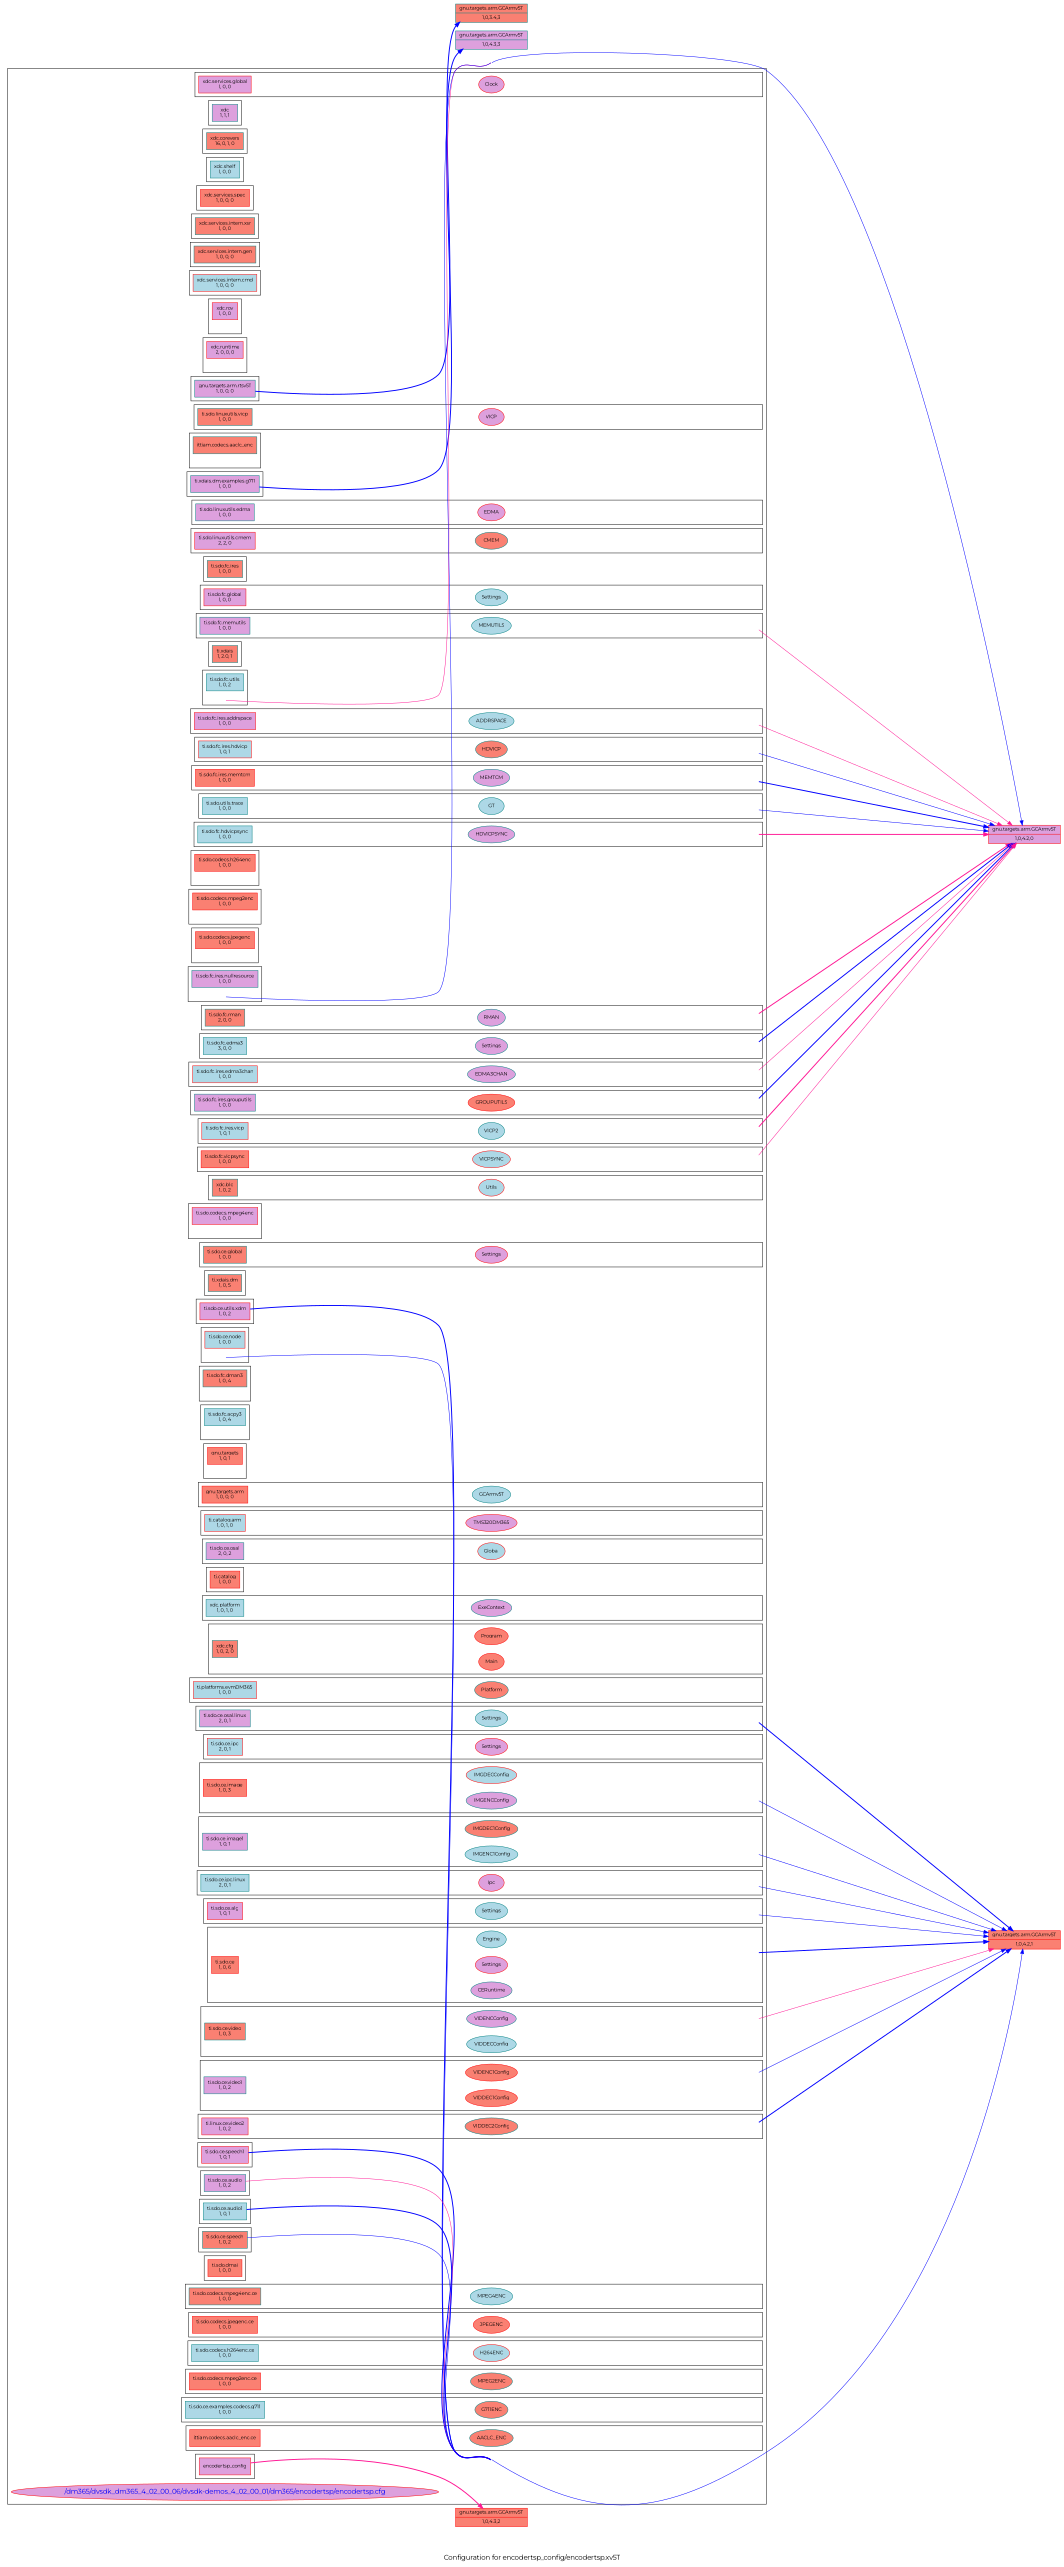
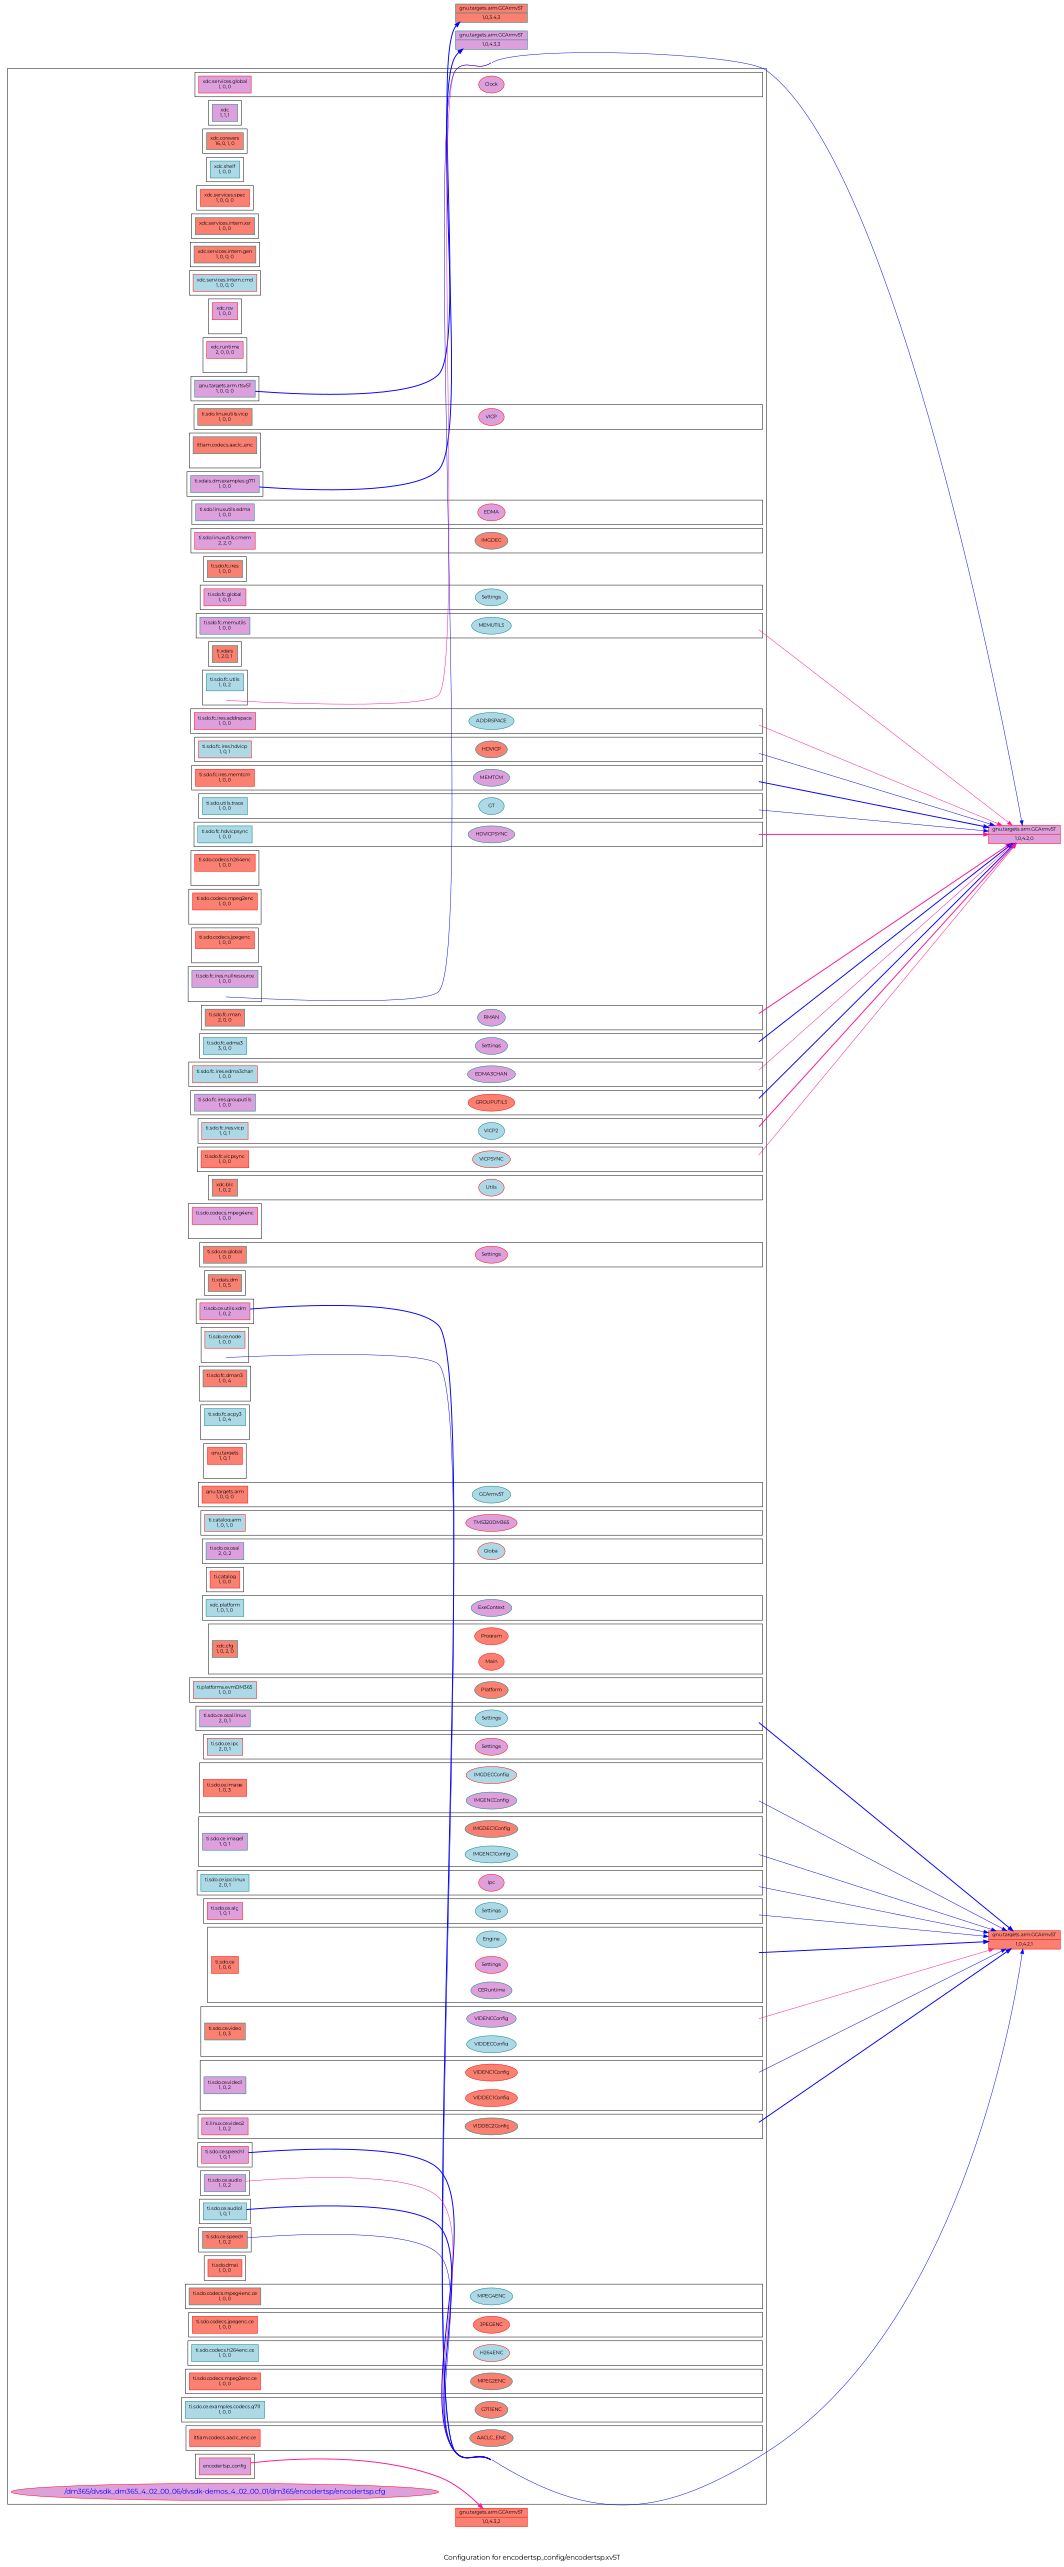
(491, 541) -> (491, 541)
